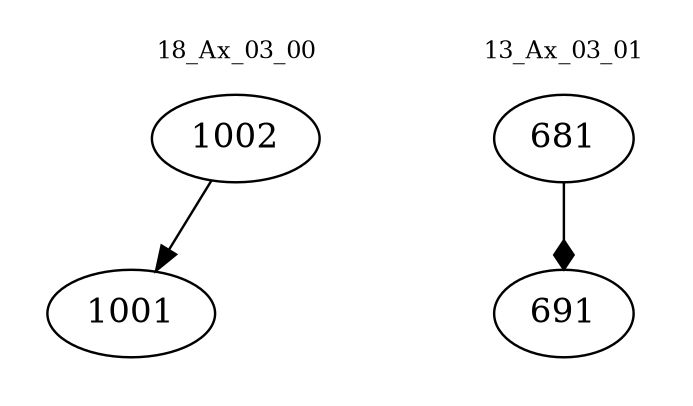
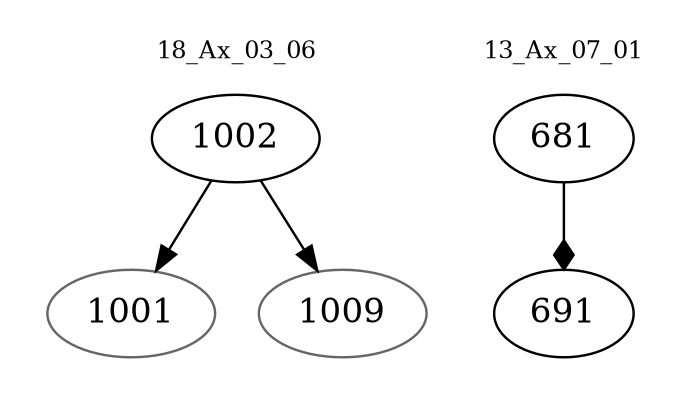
(237, 52) -> (237, 52)
(564, 52) -> (564, 52)
(131, 314) -> (131, 314)
none -> (343, 314)
